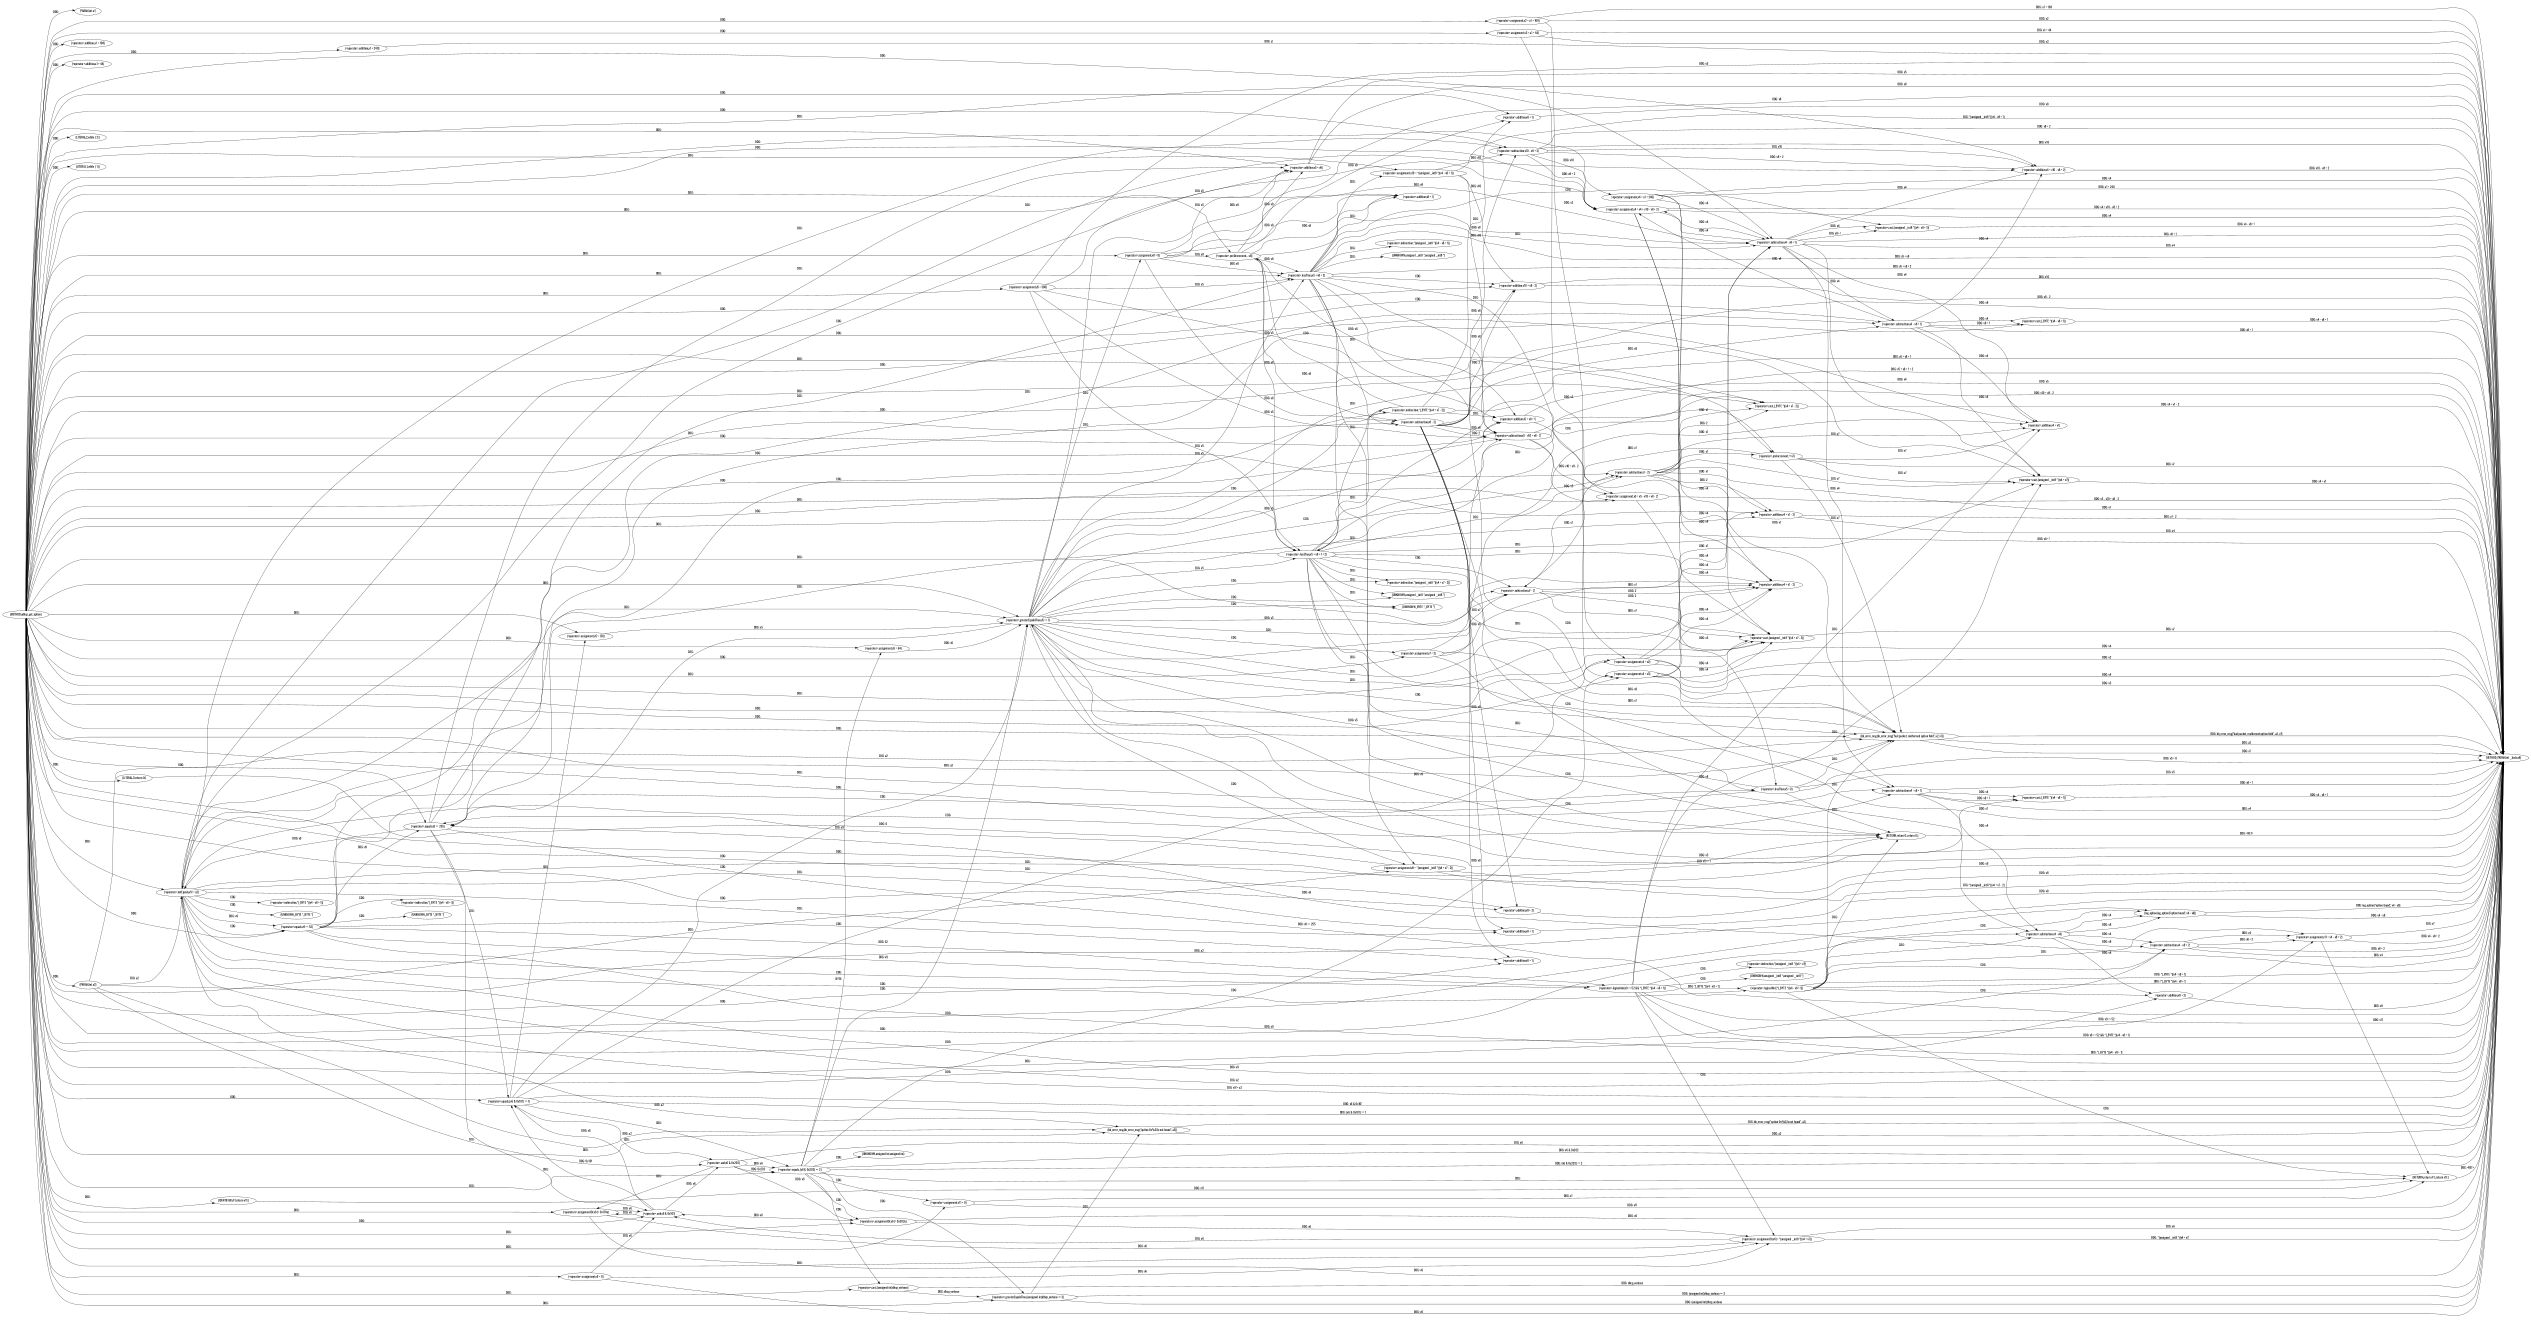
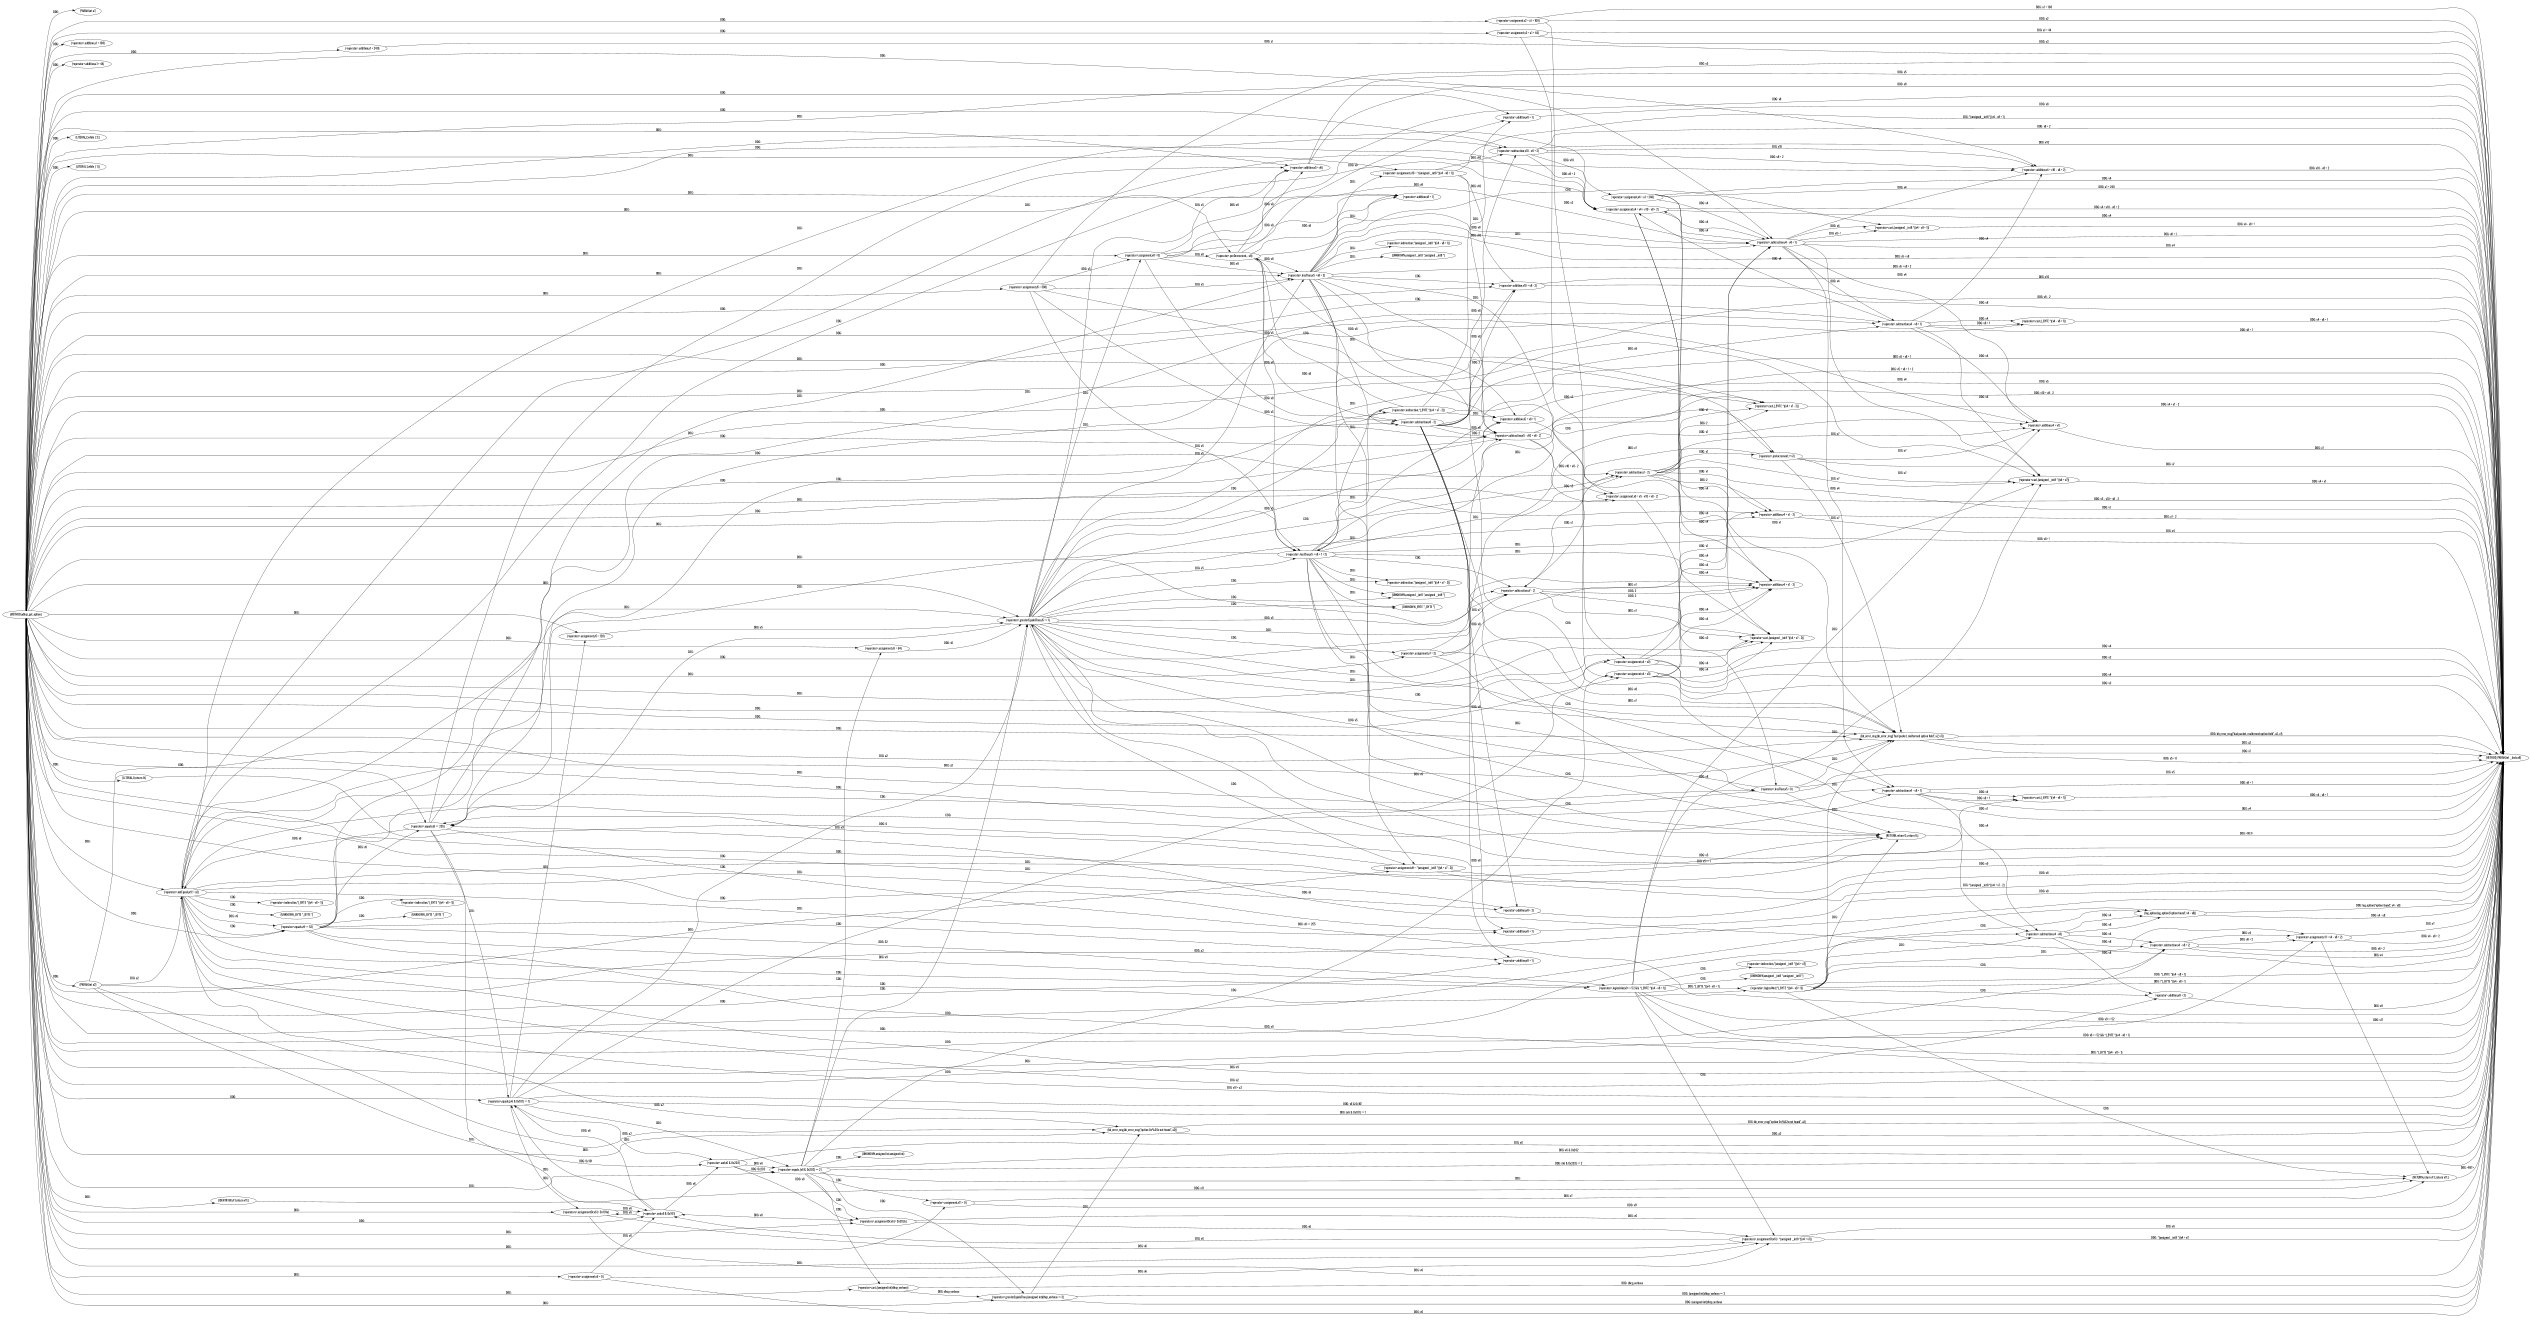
(1153, 206) -> (1084, 272)
(2197, 631) -> (2411, 450)
(1523, 632) -> none
(839, 979) -> (839, 979)
(656, 1187) -> (531, 1161)
